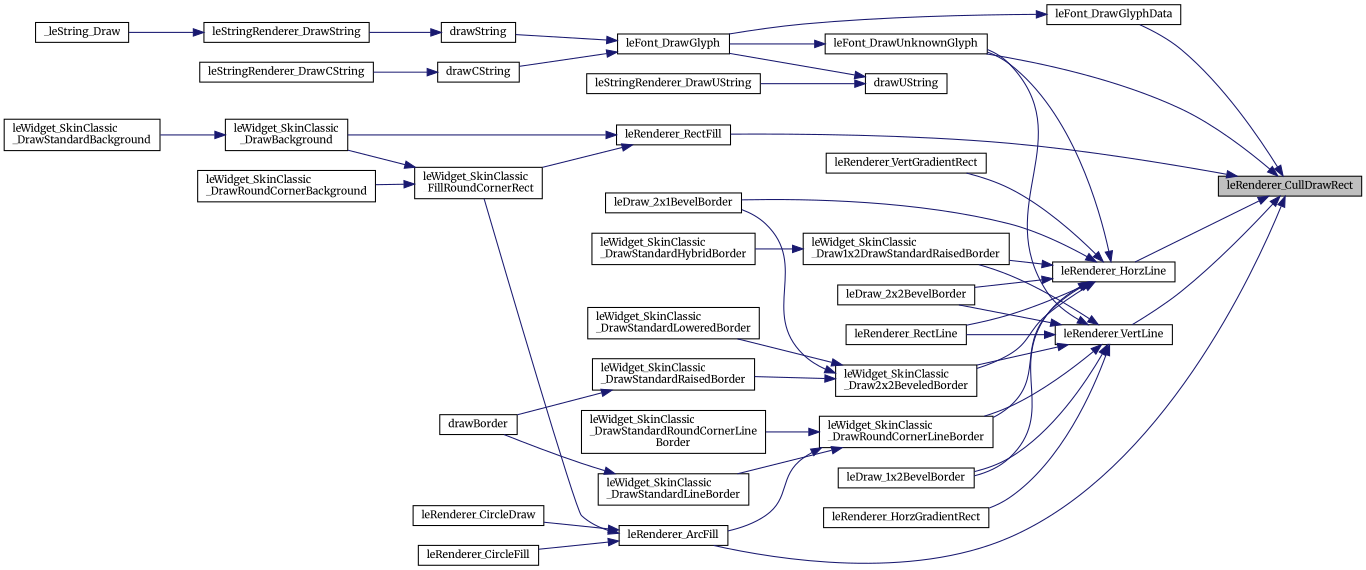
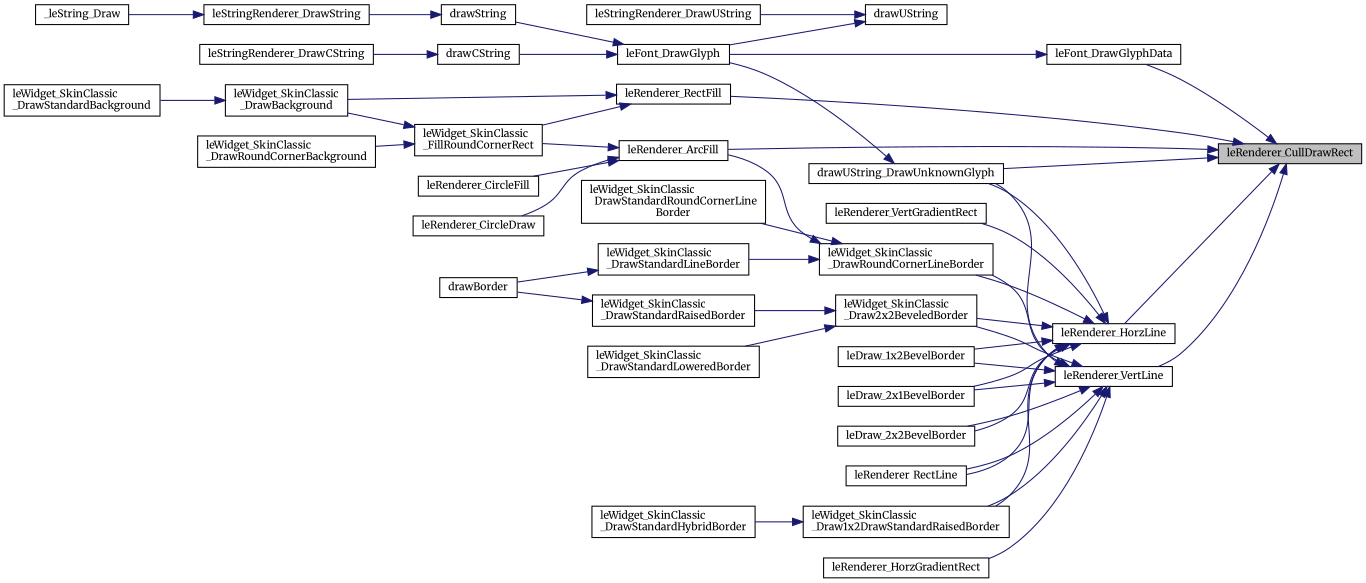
(906, 44) -> (906, 174)
(785, 289) -> (1009, 386)
